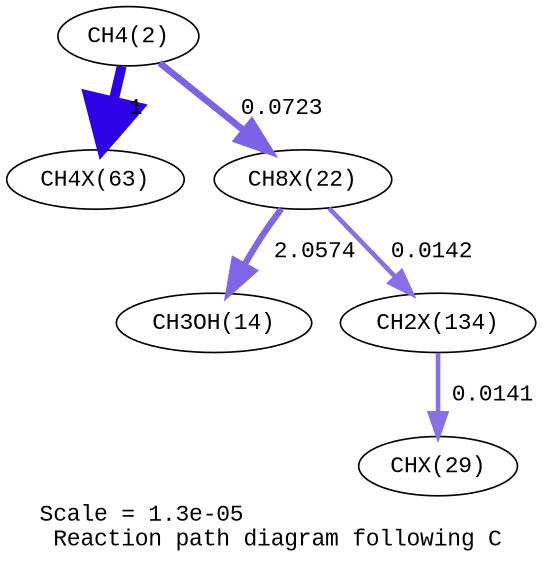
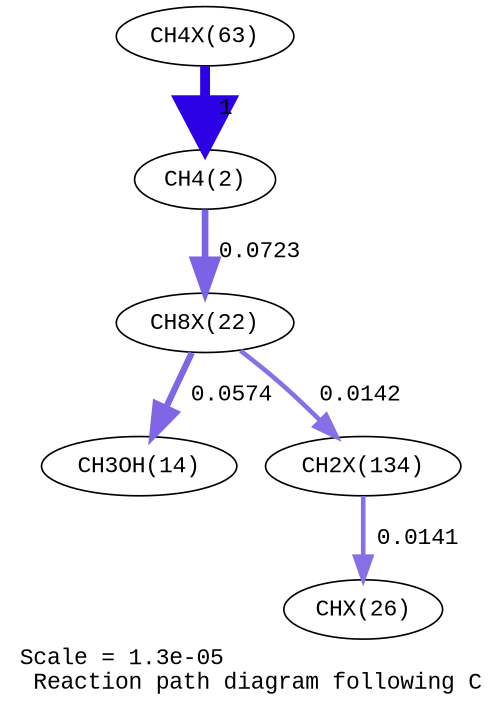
(118, 84) -> (205, 83)
(308, 251) -> (225, 395)
(438, 466) -> (363, 609)
